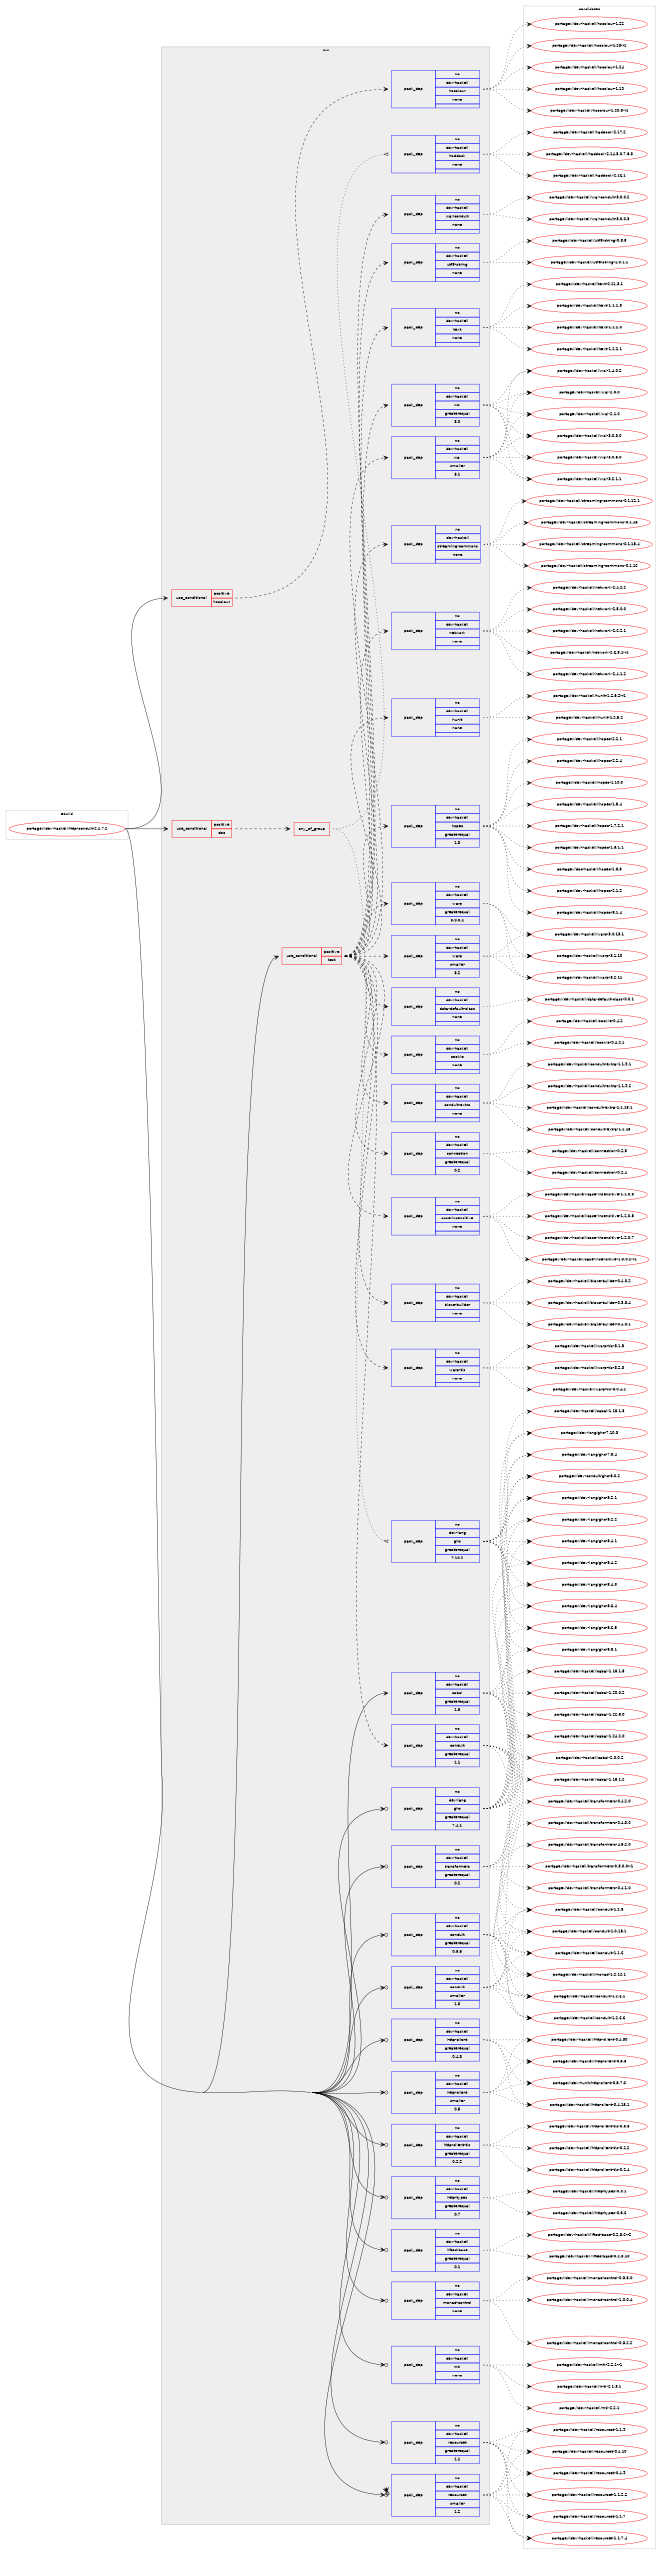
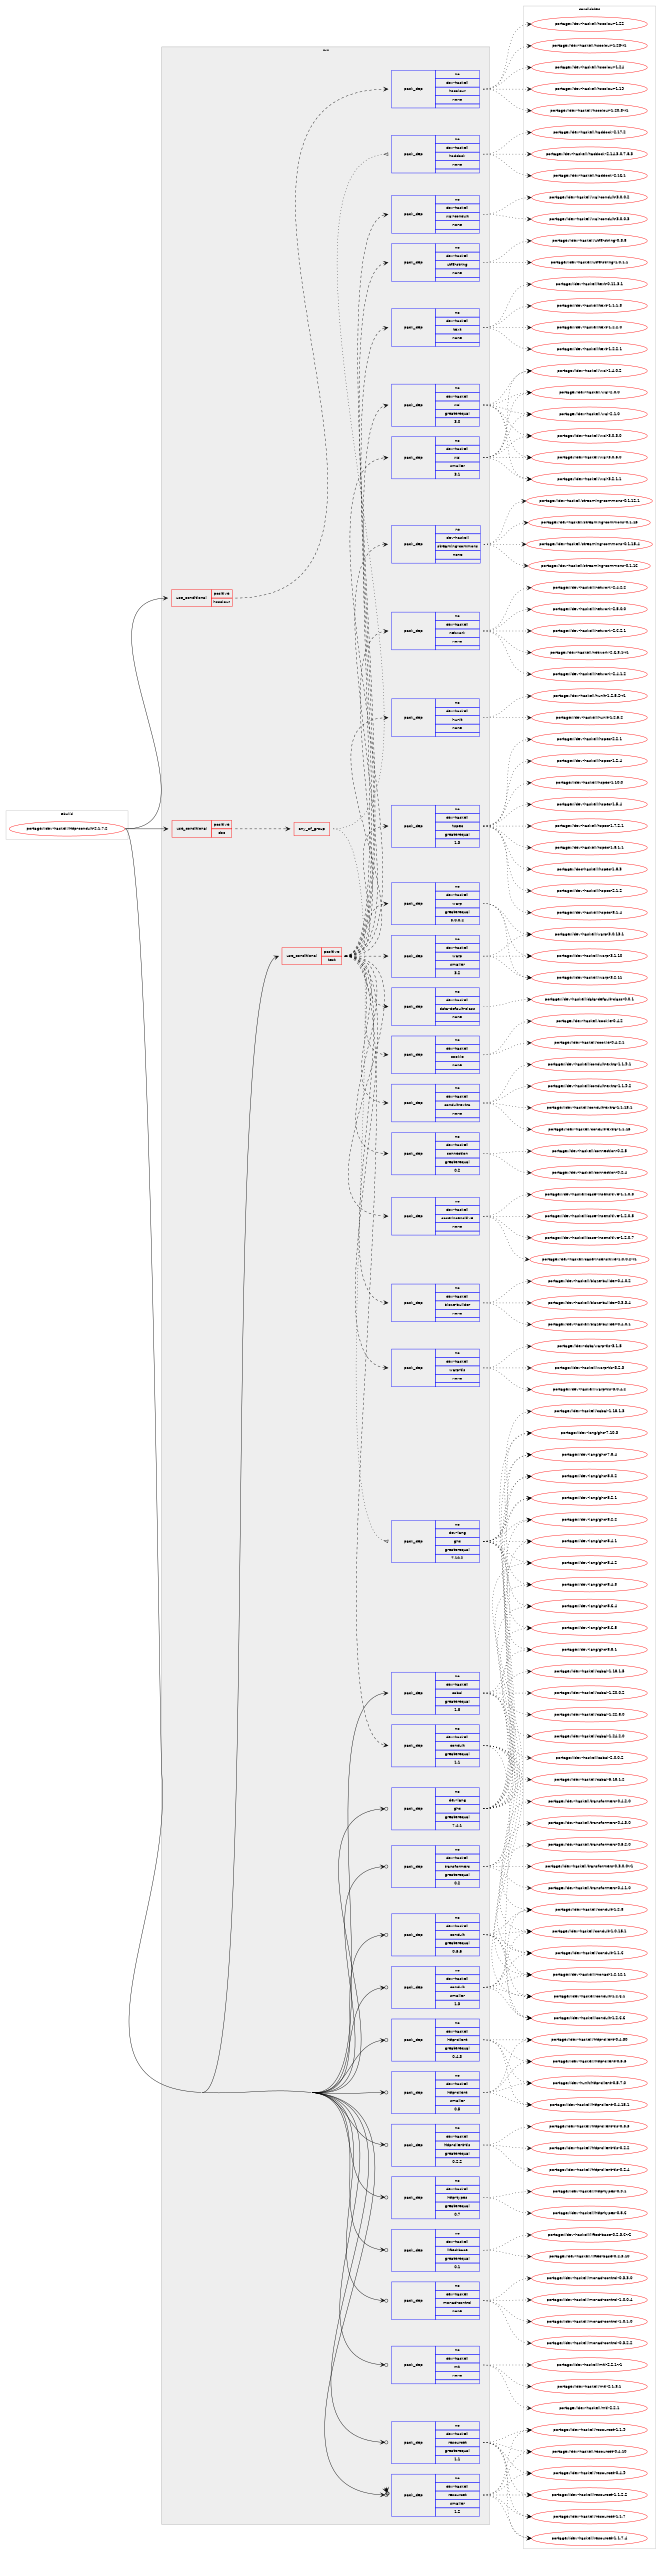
(589, 761) -> (589, 761)
(589, 1346) -> (589, 1346)
(589, 1476) -> (589, 1476)
(589, 1780) -> (589, 1780)
(589, 1845) -> (589, 1845)
none -> (589, 2322)
